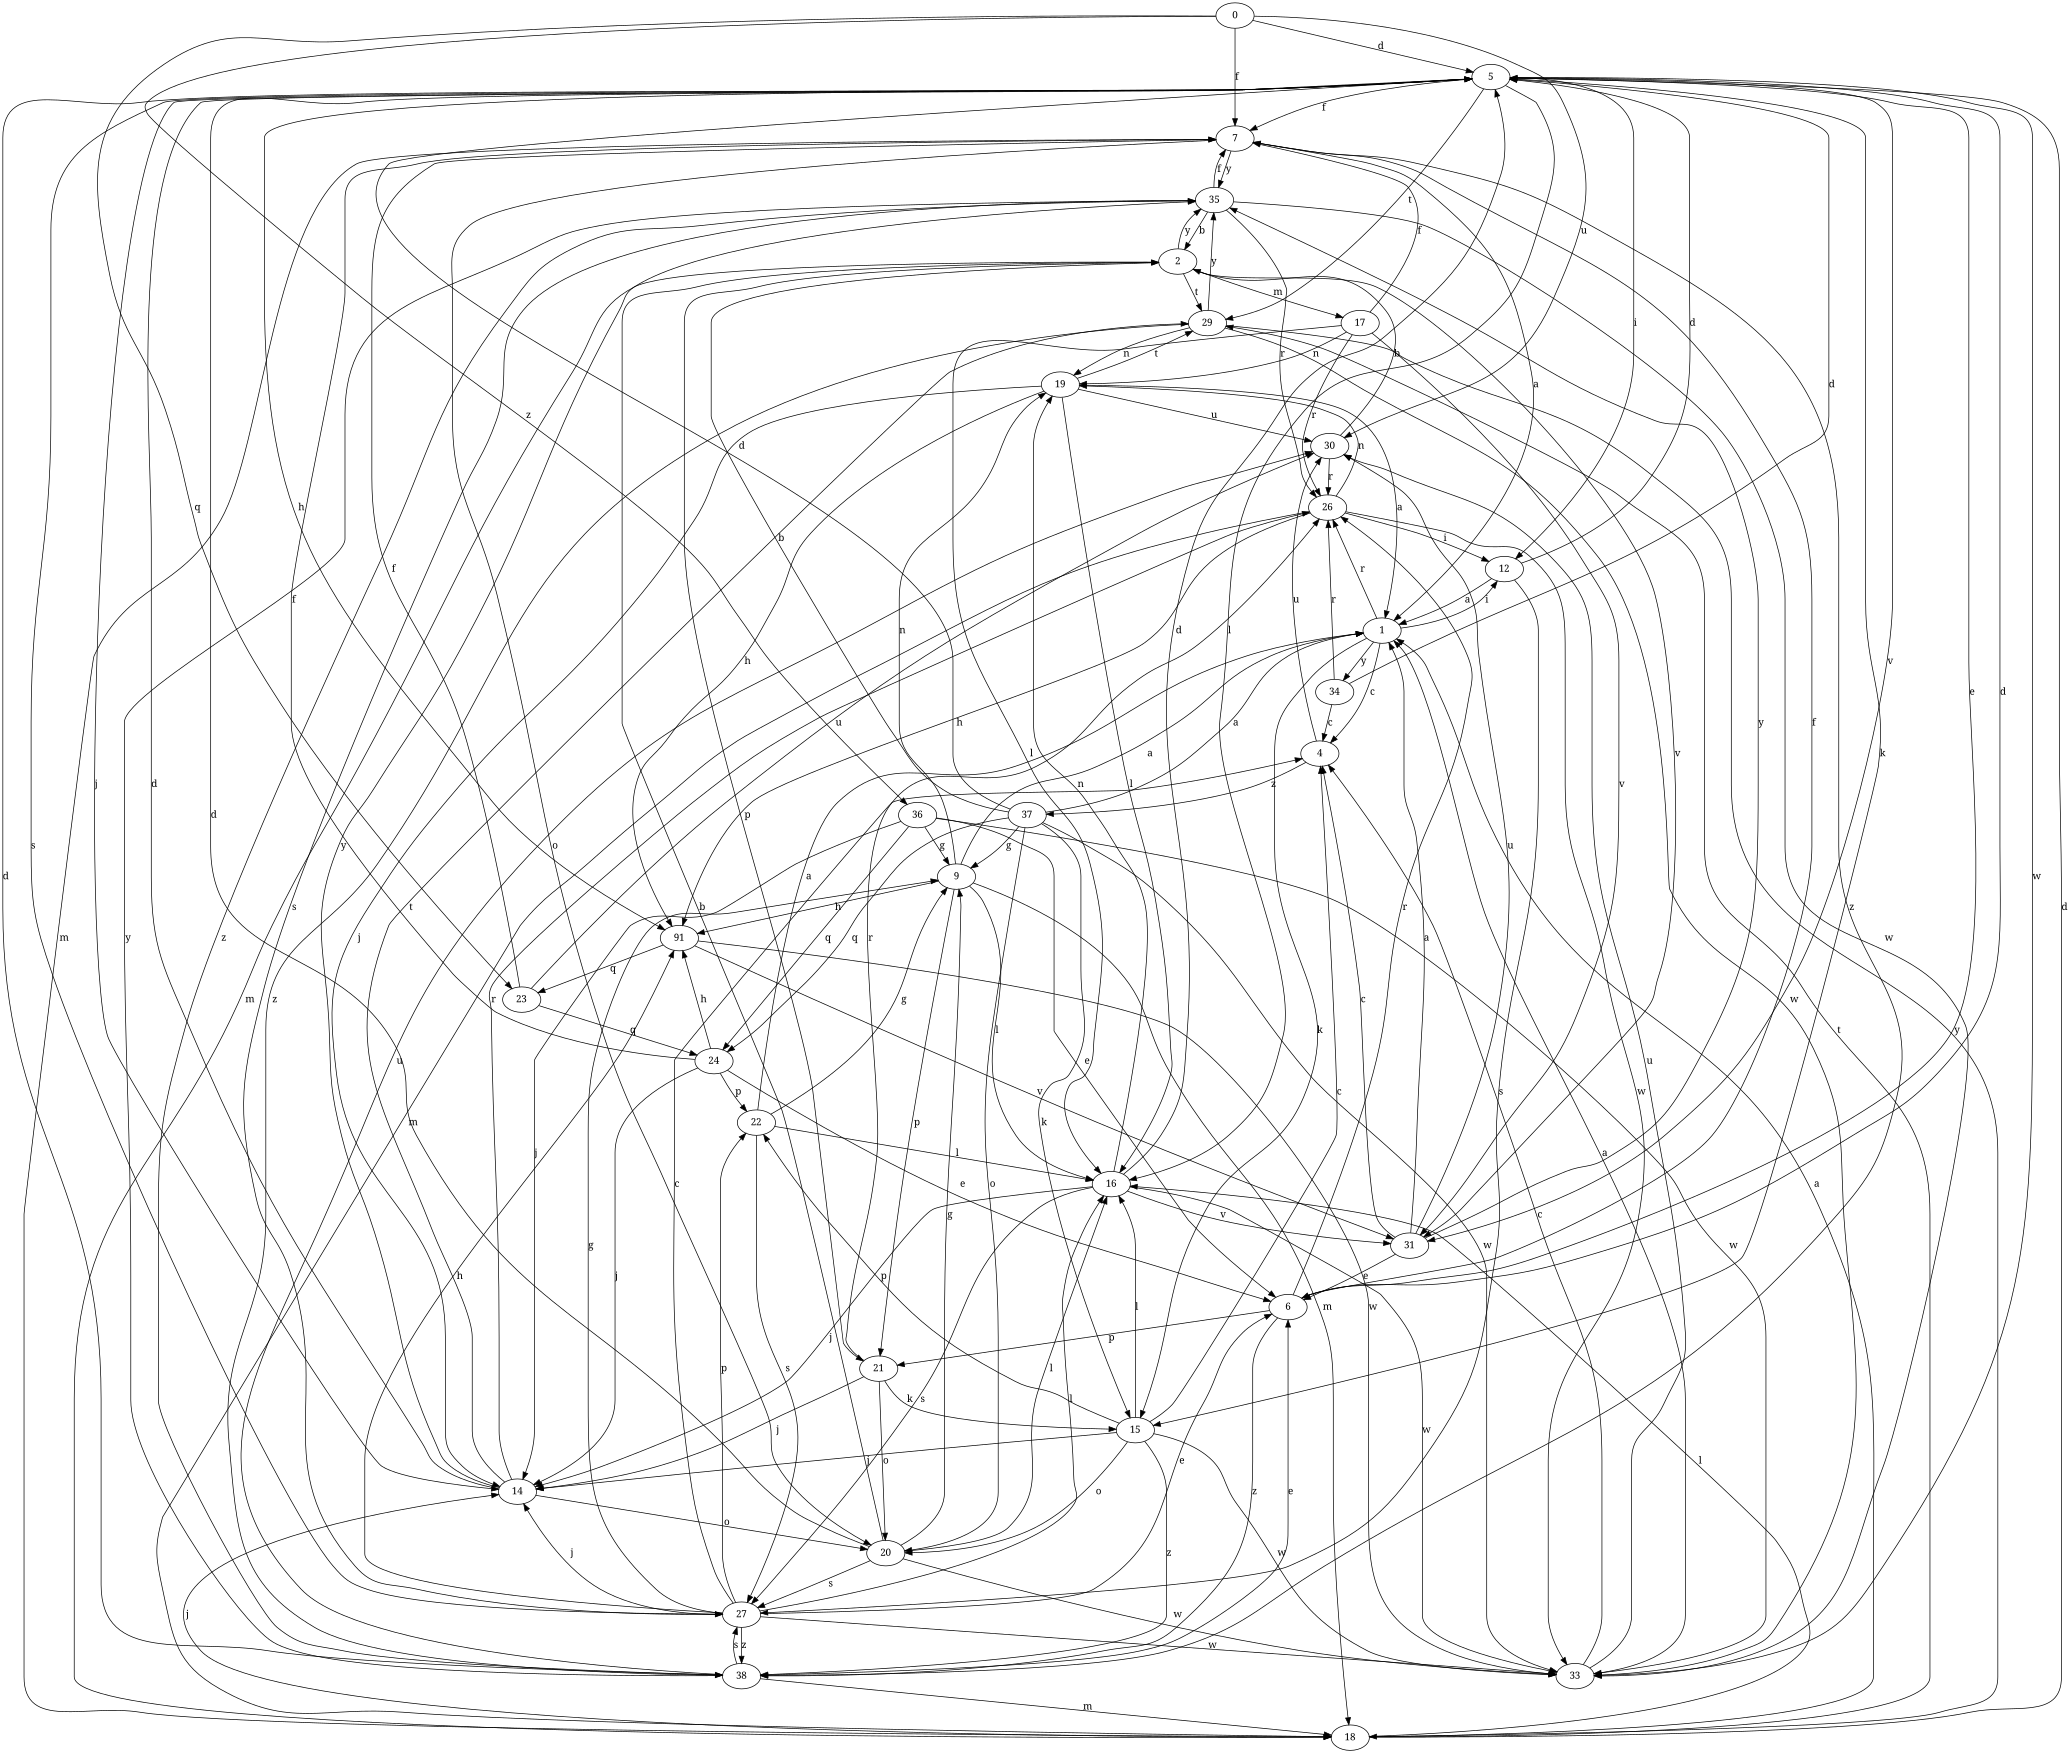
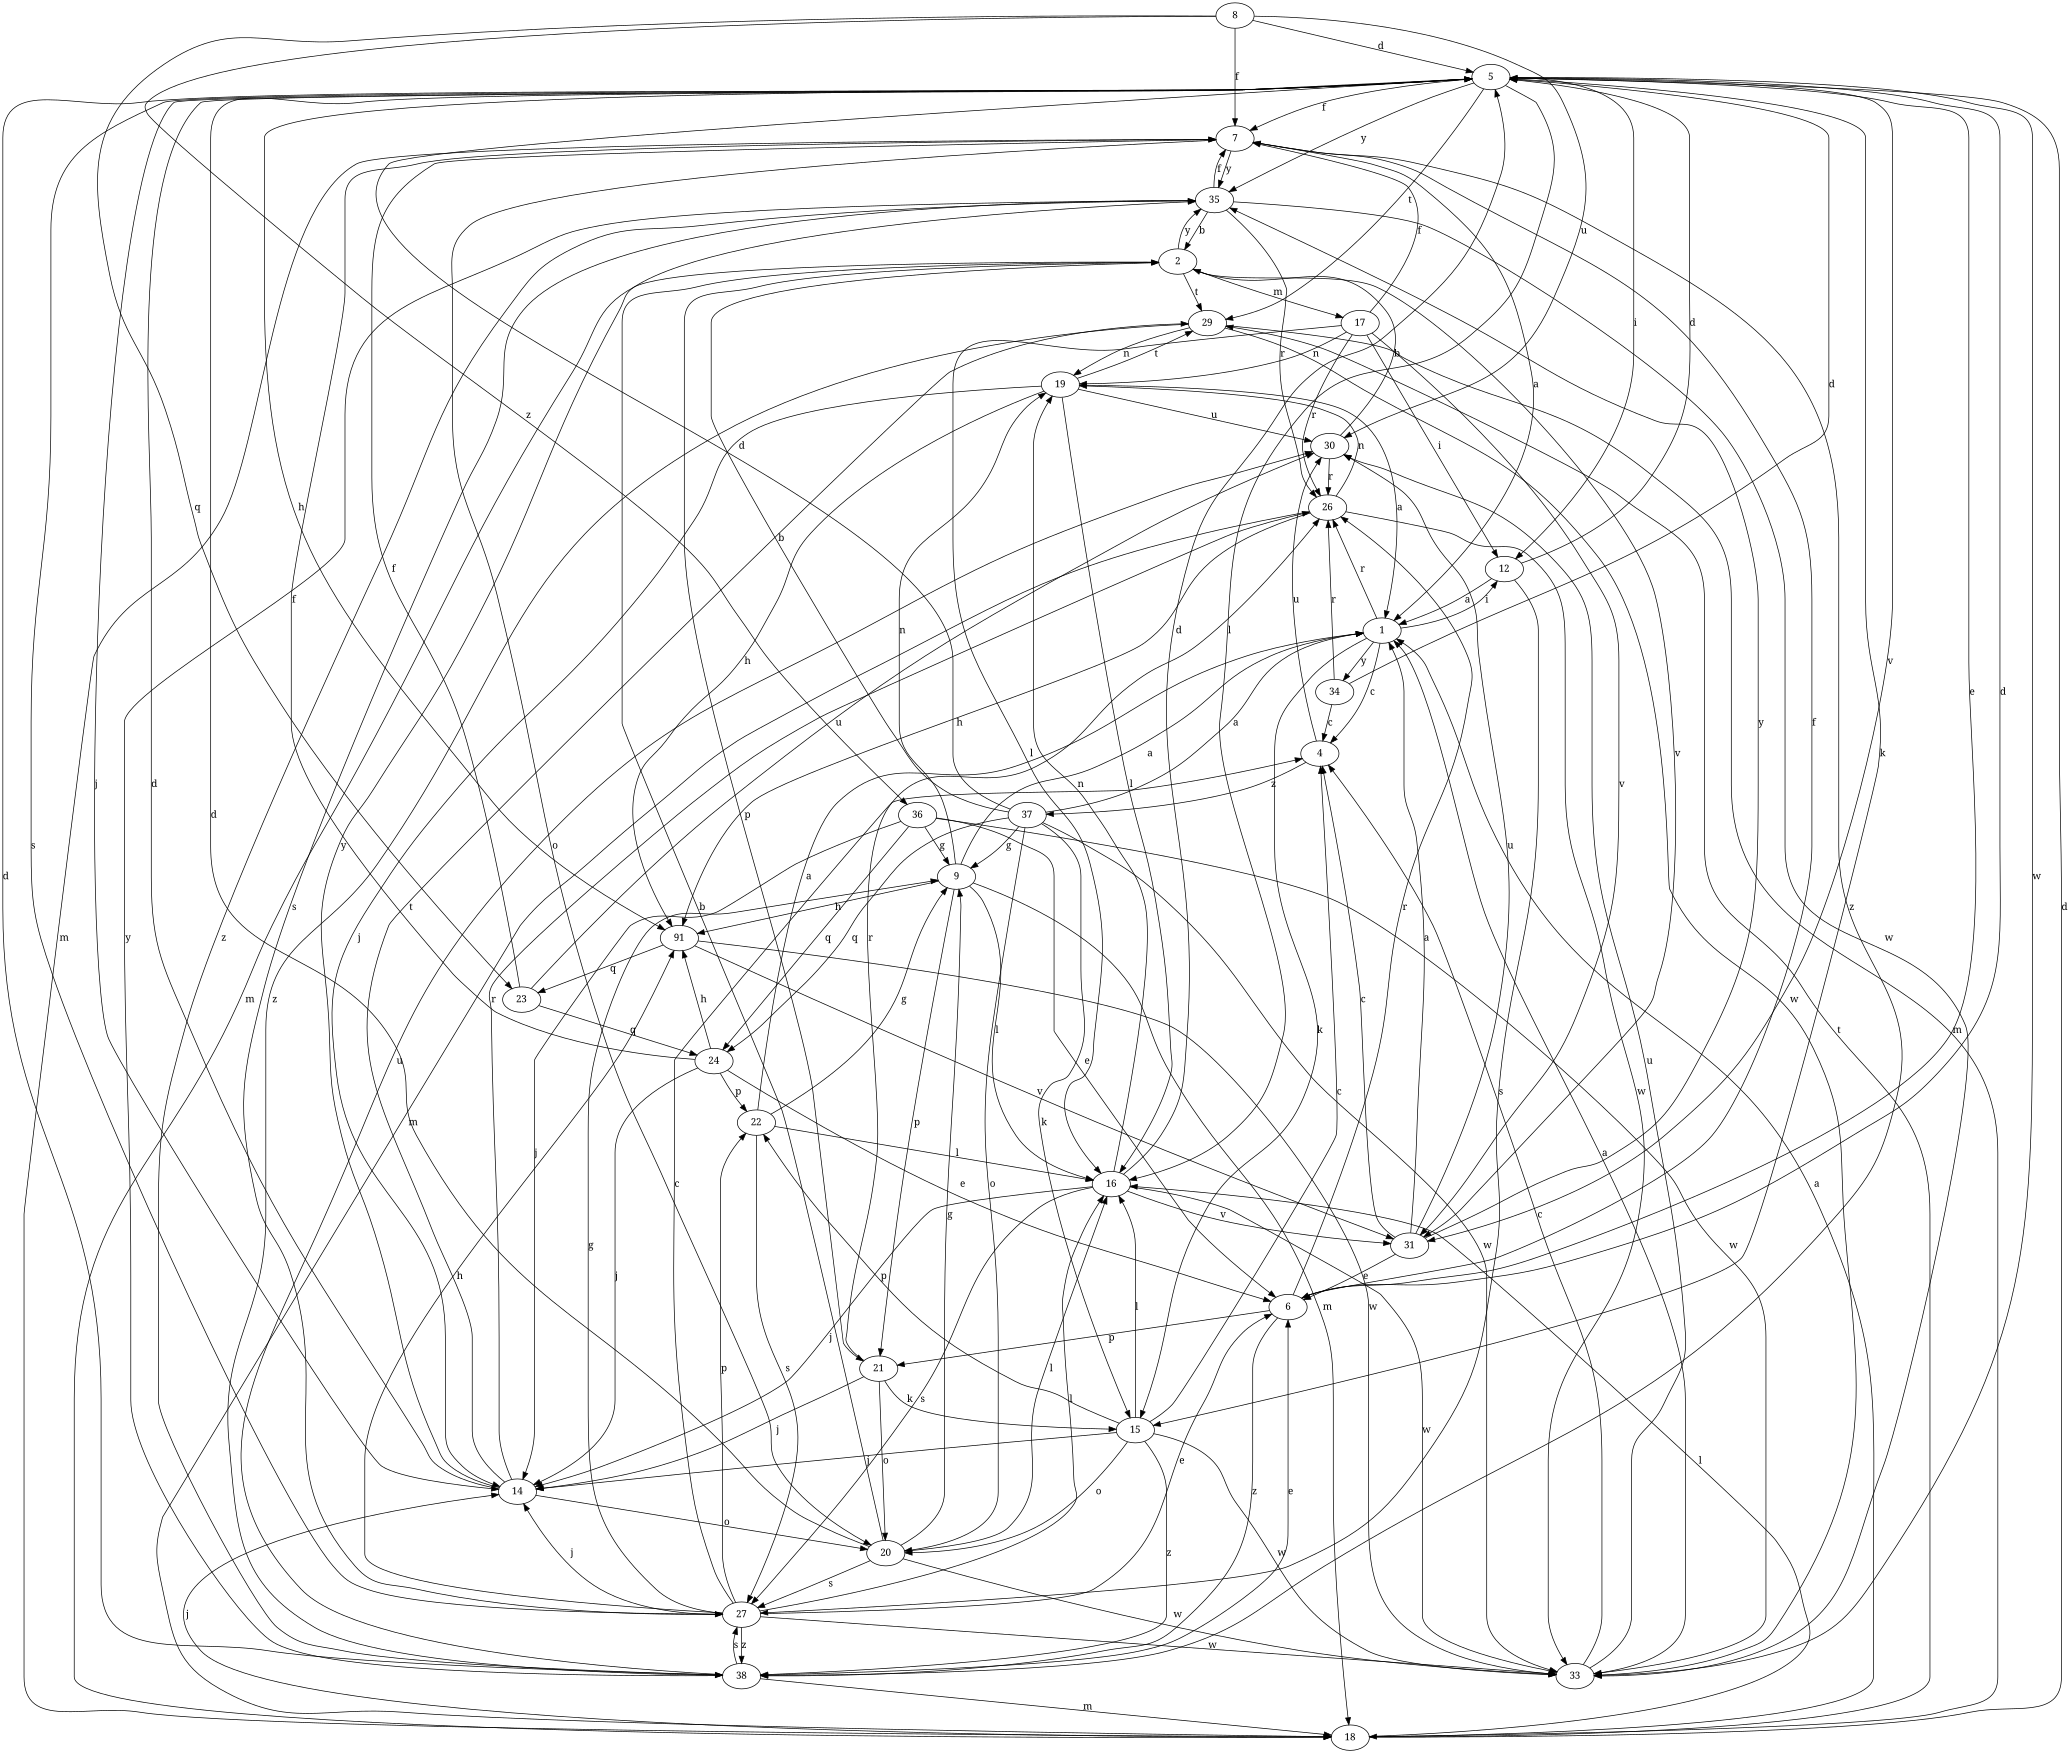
(1235, 16) -> (1235, 16)
(1211, 265) -> (1353, 131)
(1415, 532) -> (1430, 443)
(1958, 1030) -> (1958, 1030)
